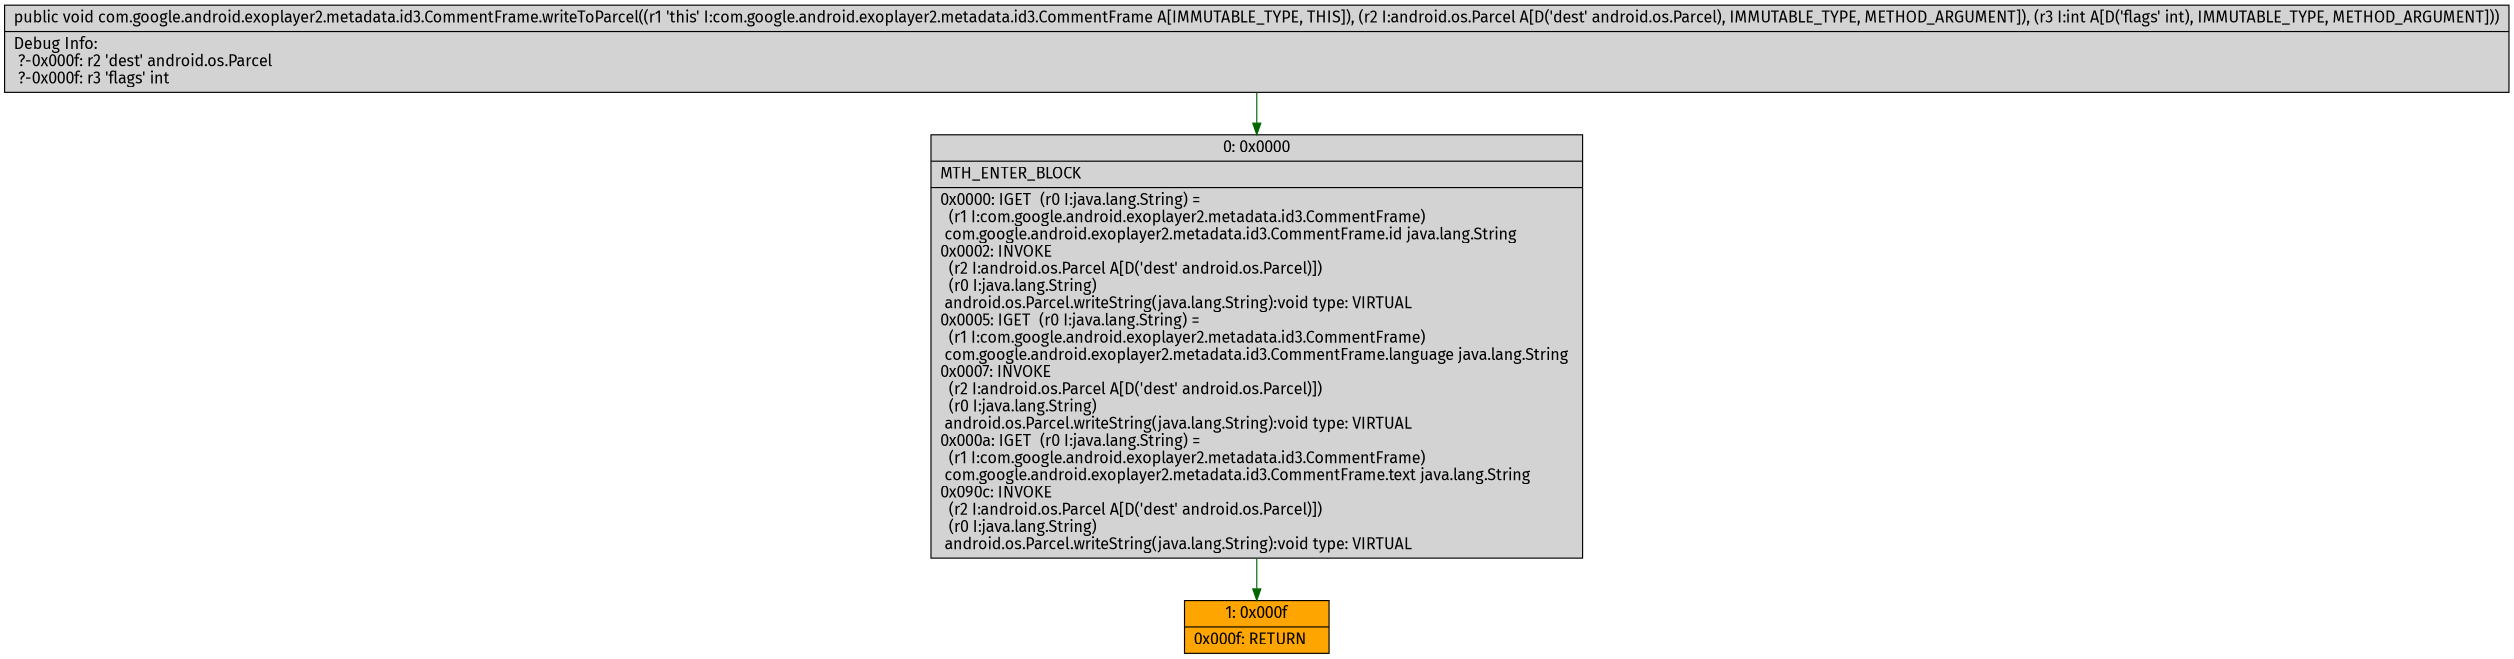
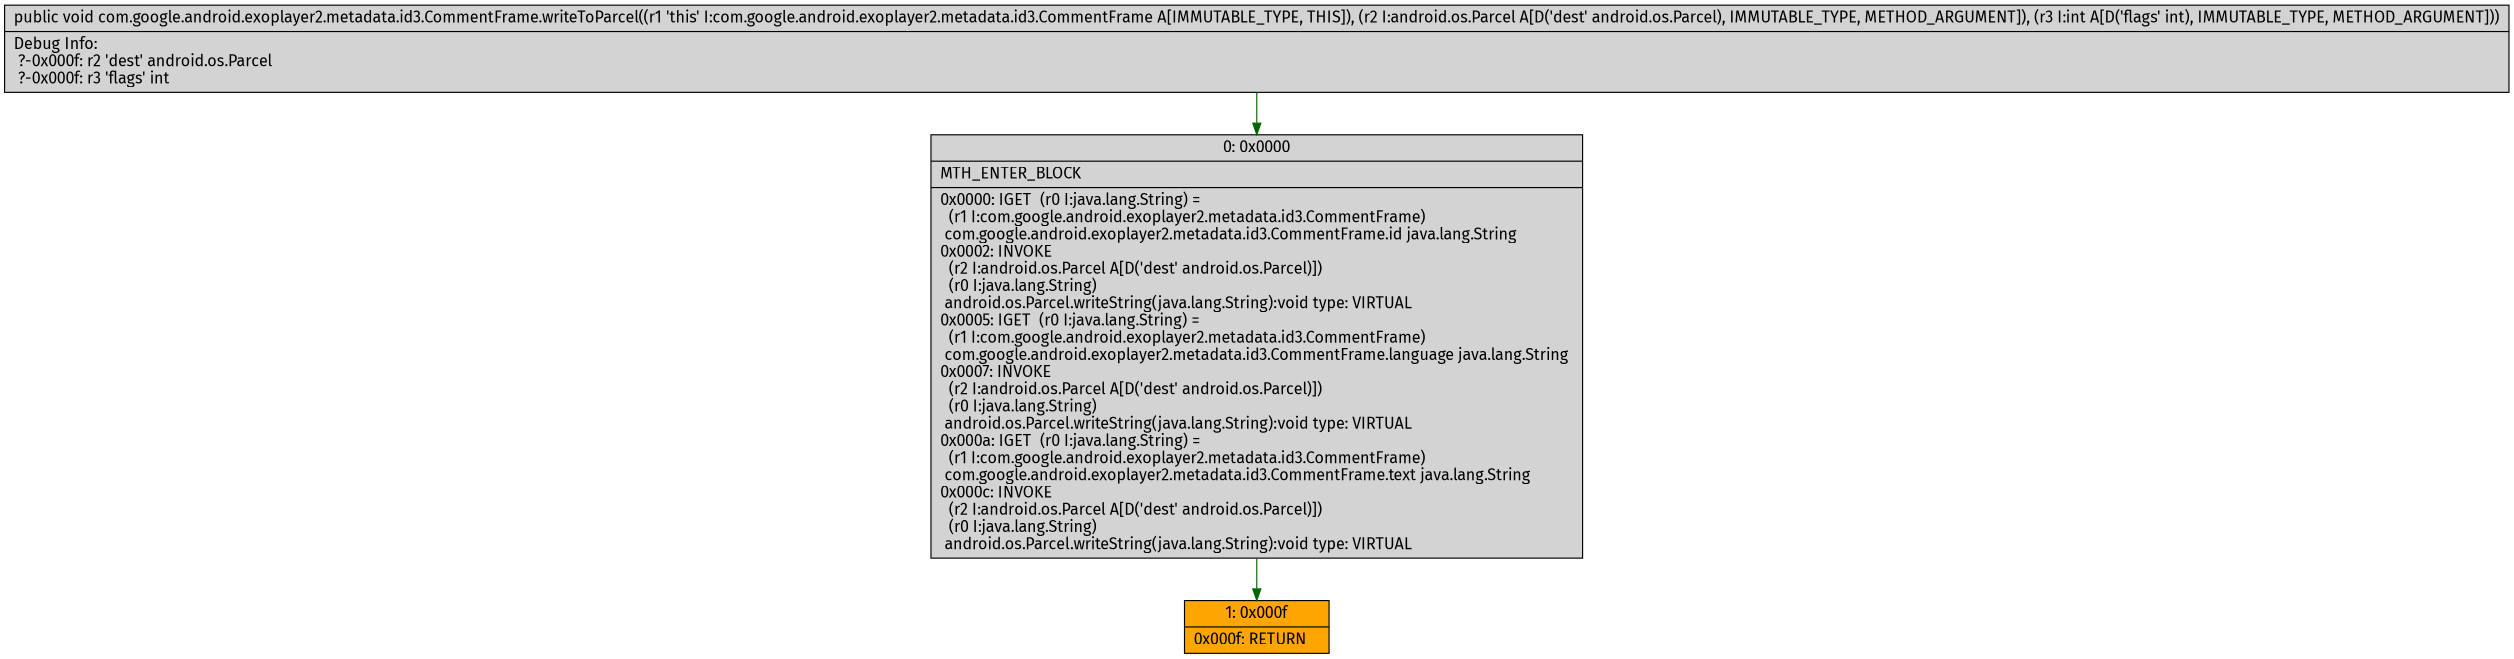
(1001, 493) -> (1001, 493)
